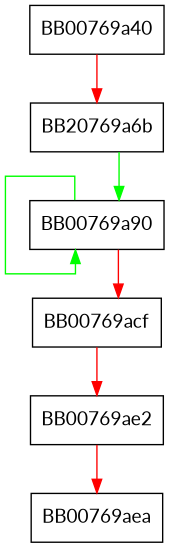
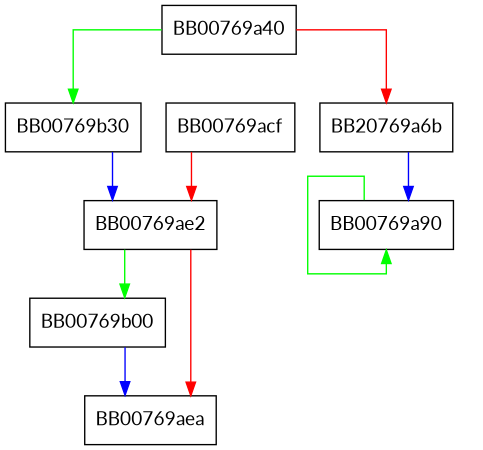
none -> (73, 127)
(119, 169) -> (408, 169)
(118, 267) -> none
none -> (98, 323)
